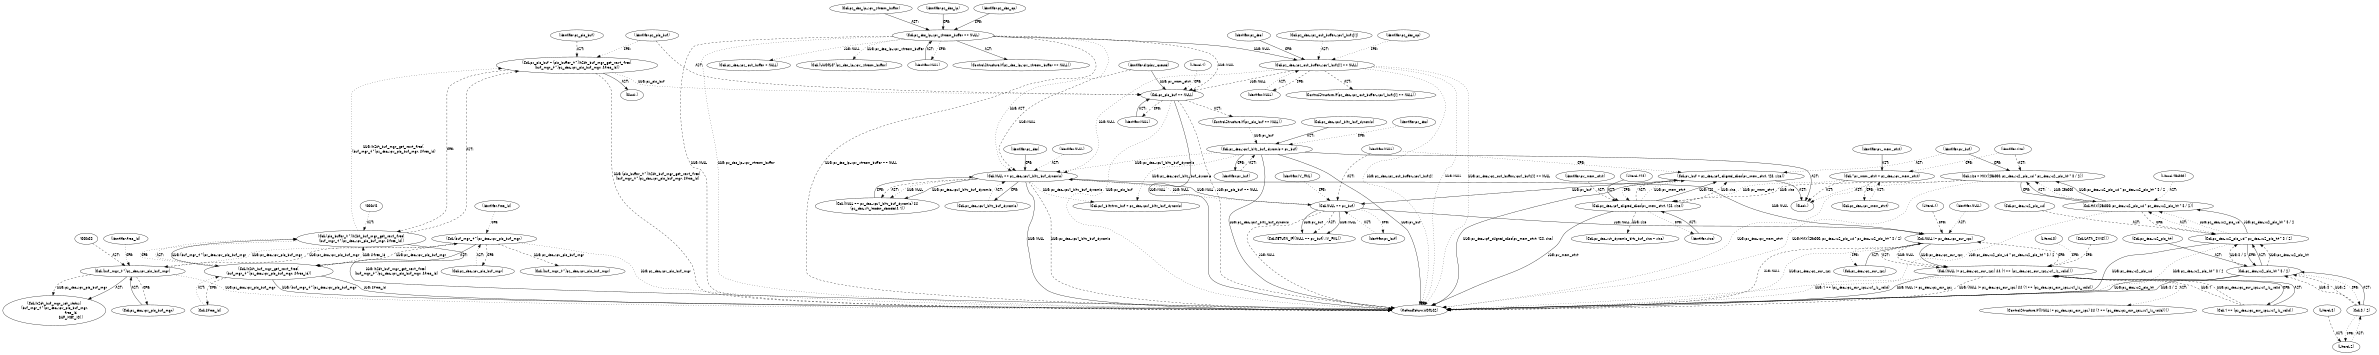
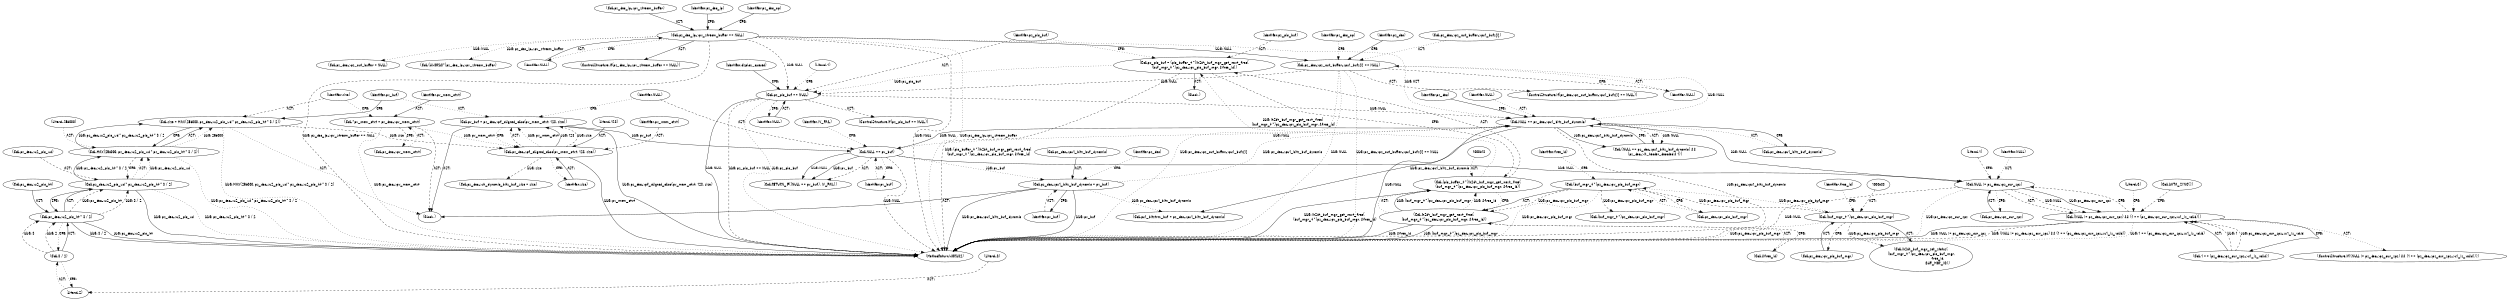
(1176, 82) -> (776, 82)
(1043, 100) -> (1163, 103)
(1253, 134) -> (969, 167)
(1059, 197) -> (1365, 175)
